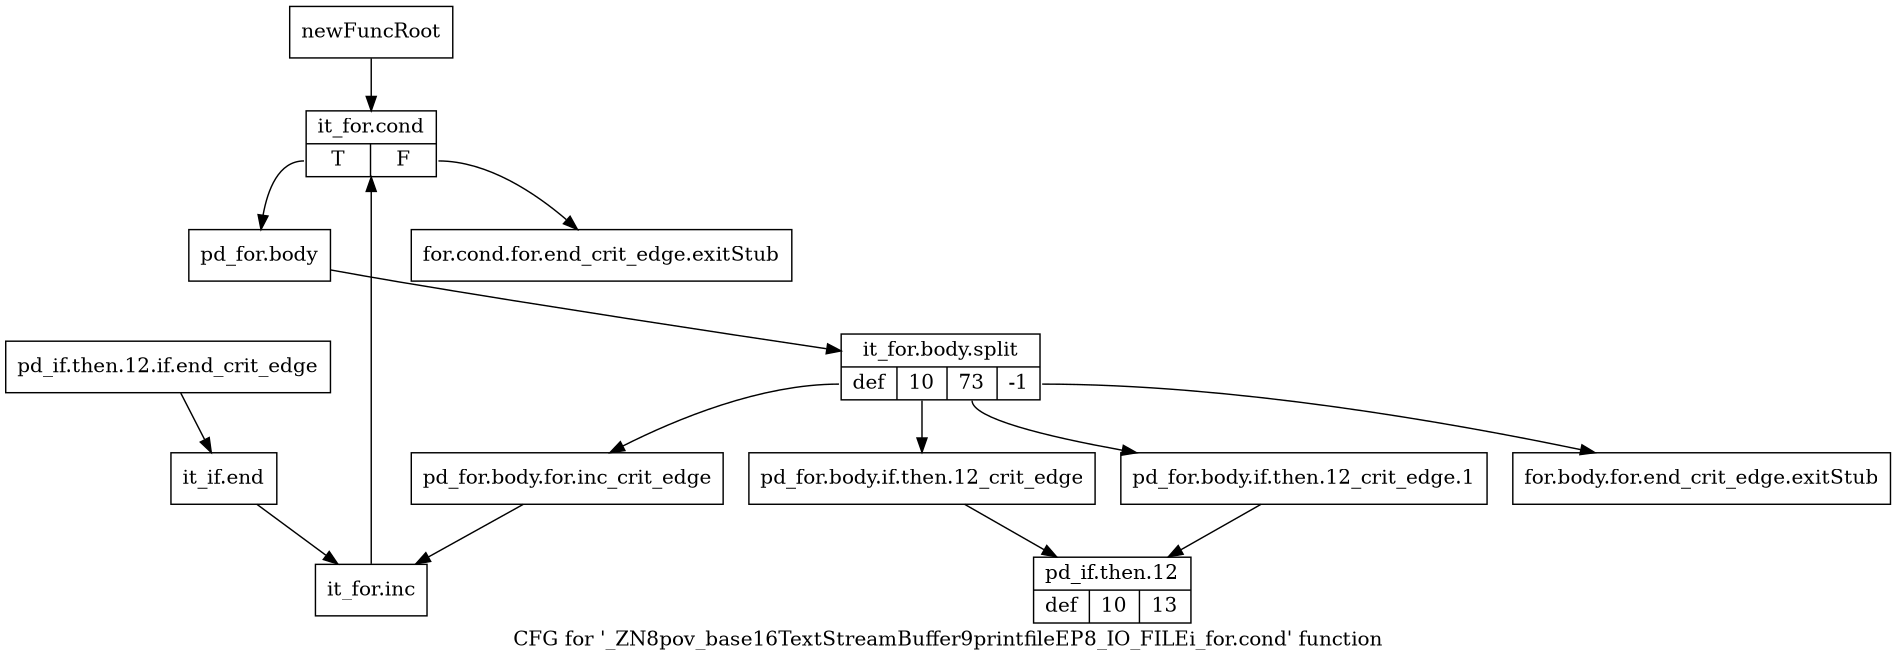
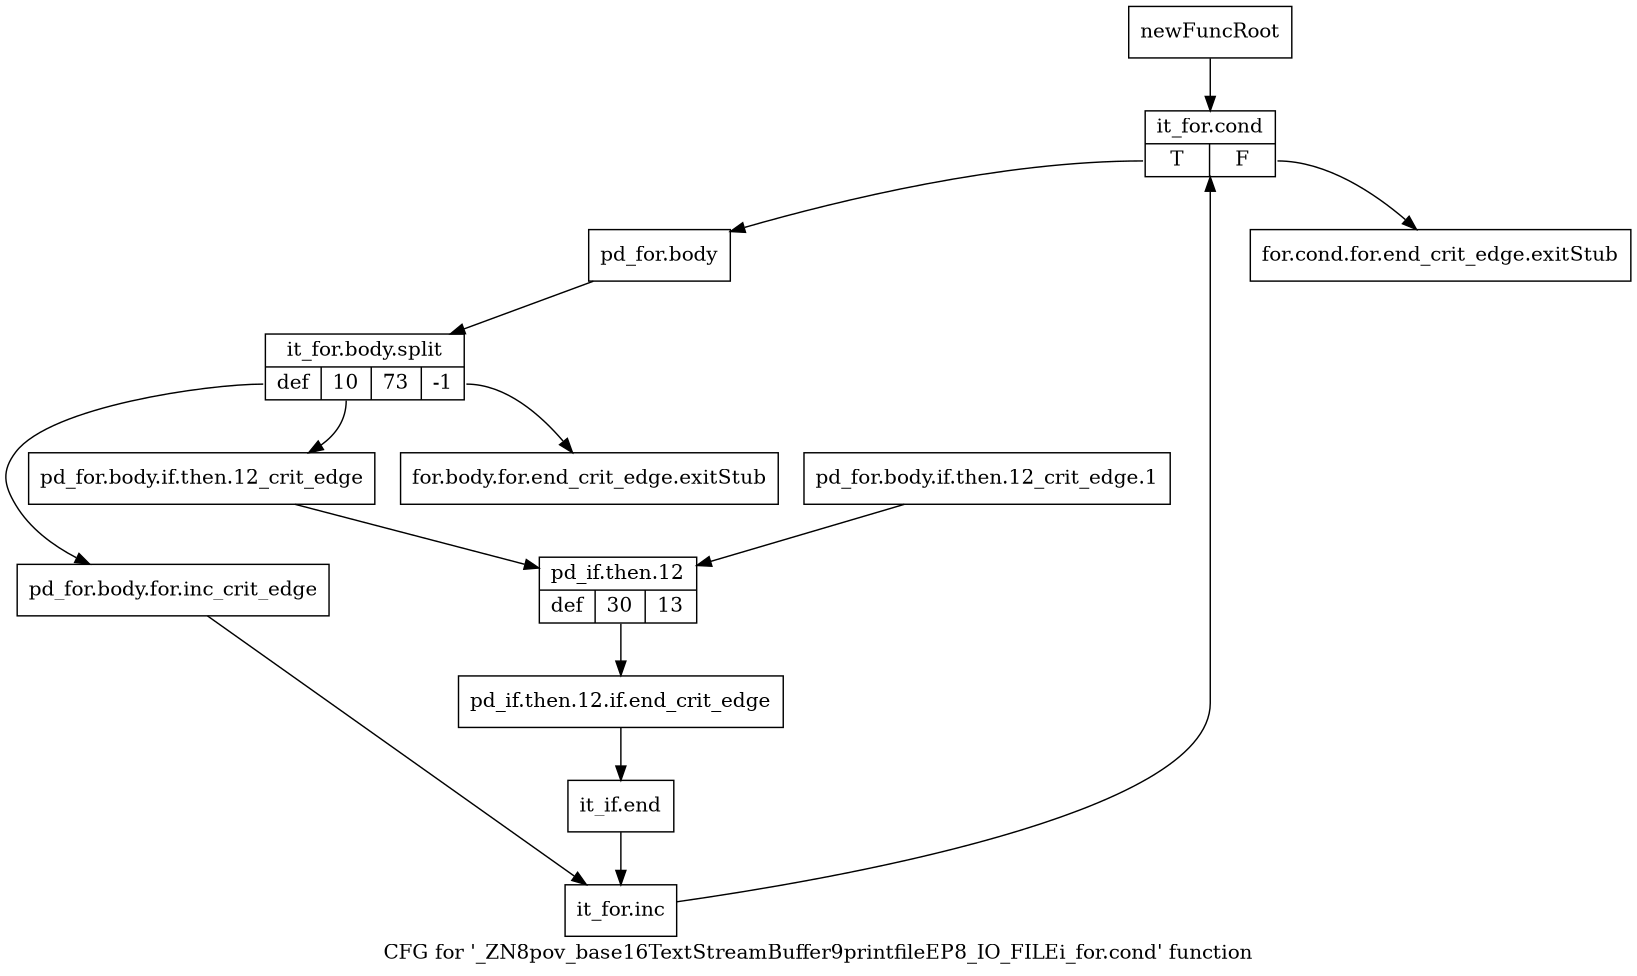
(1043, 434) -> none
(1114, 606) -> (620, 606)
none -> (621, 642)
